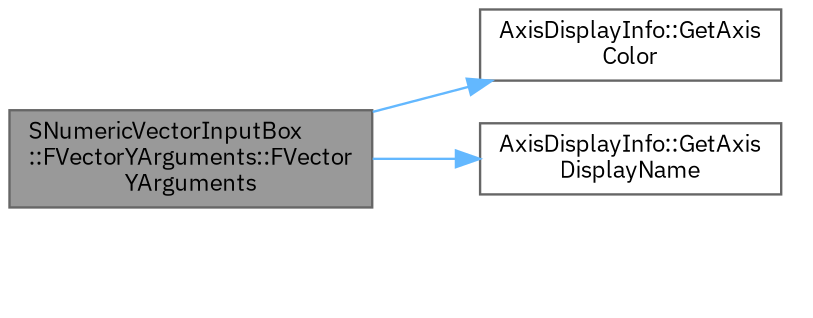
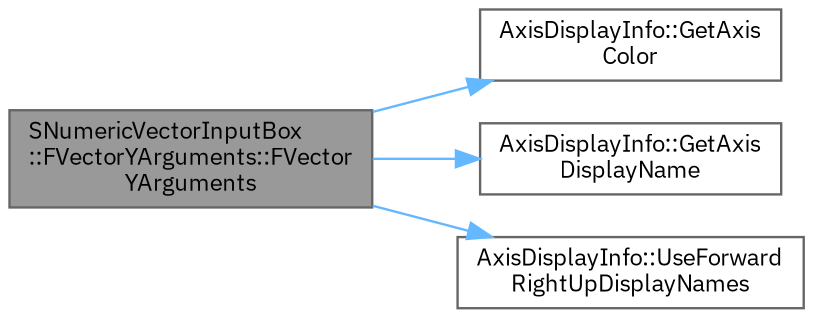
none -> (631, 273)
